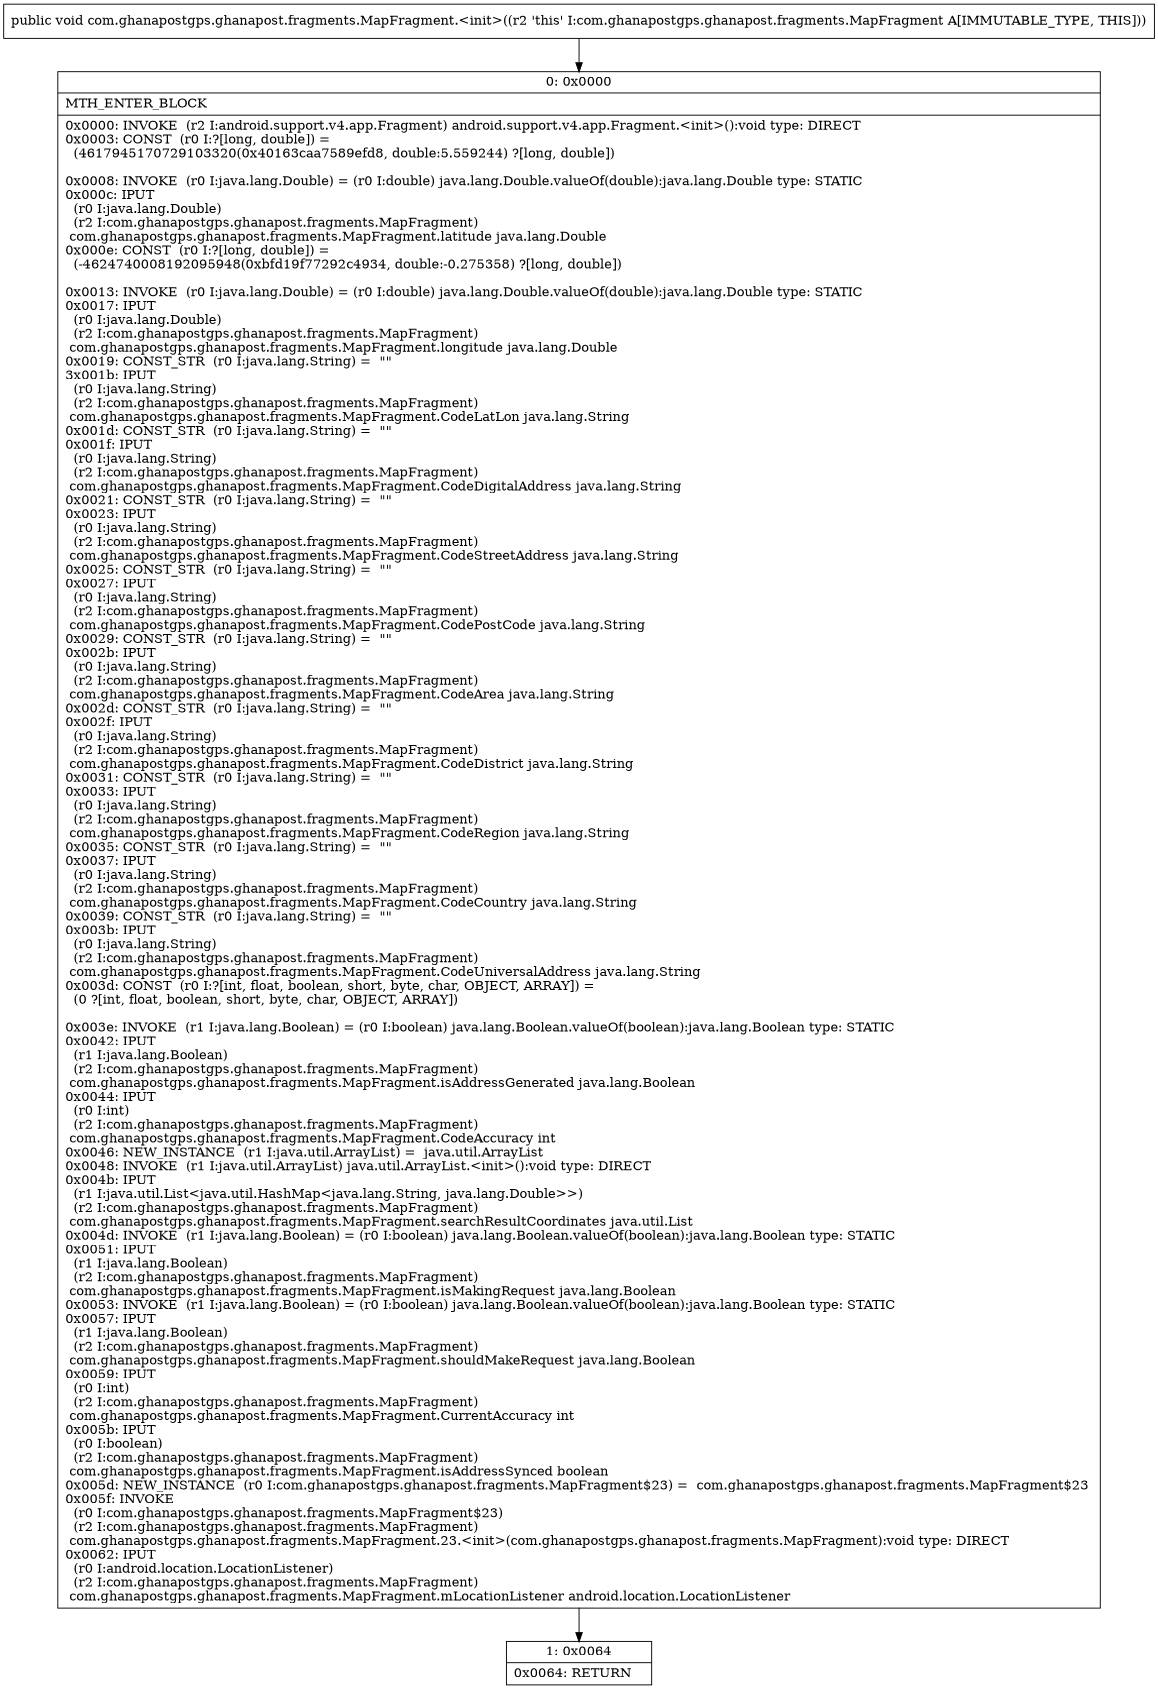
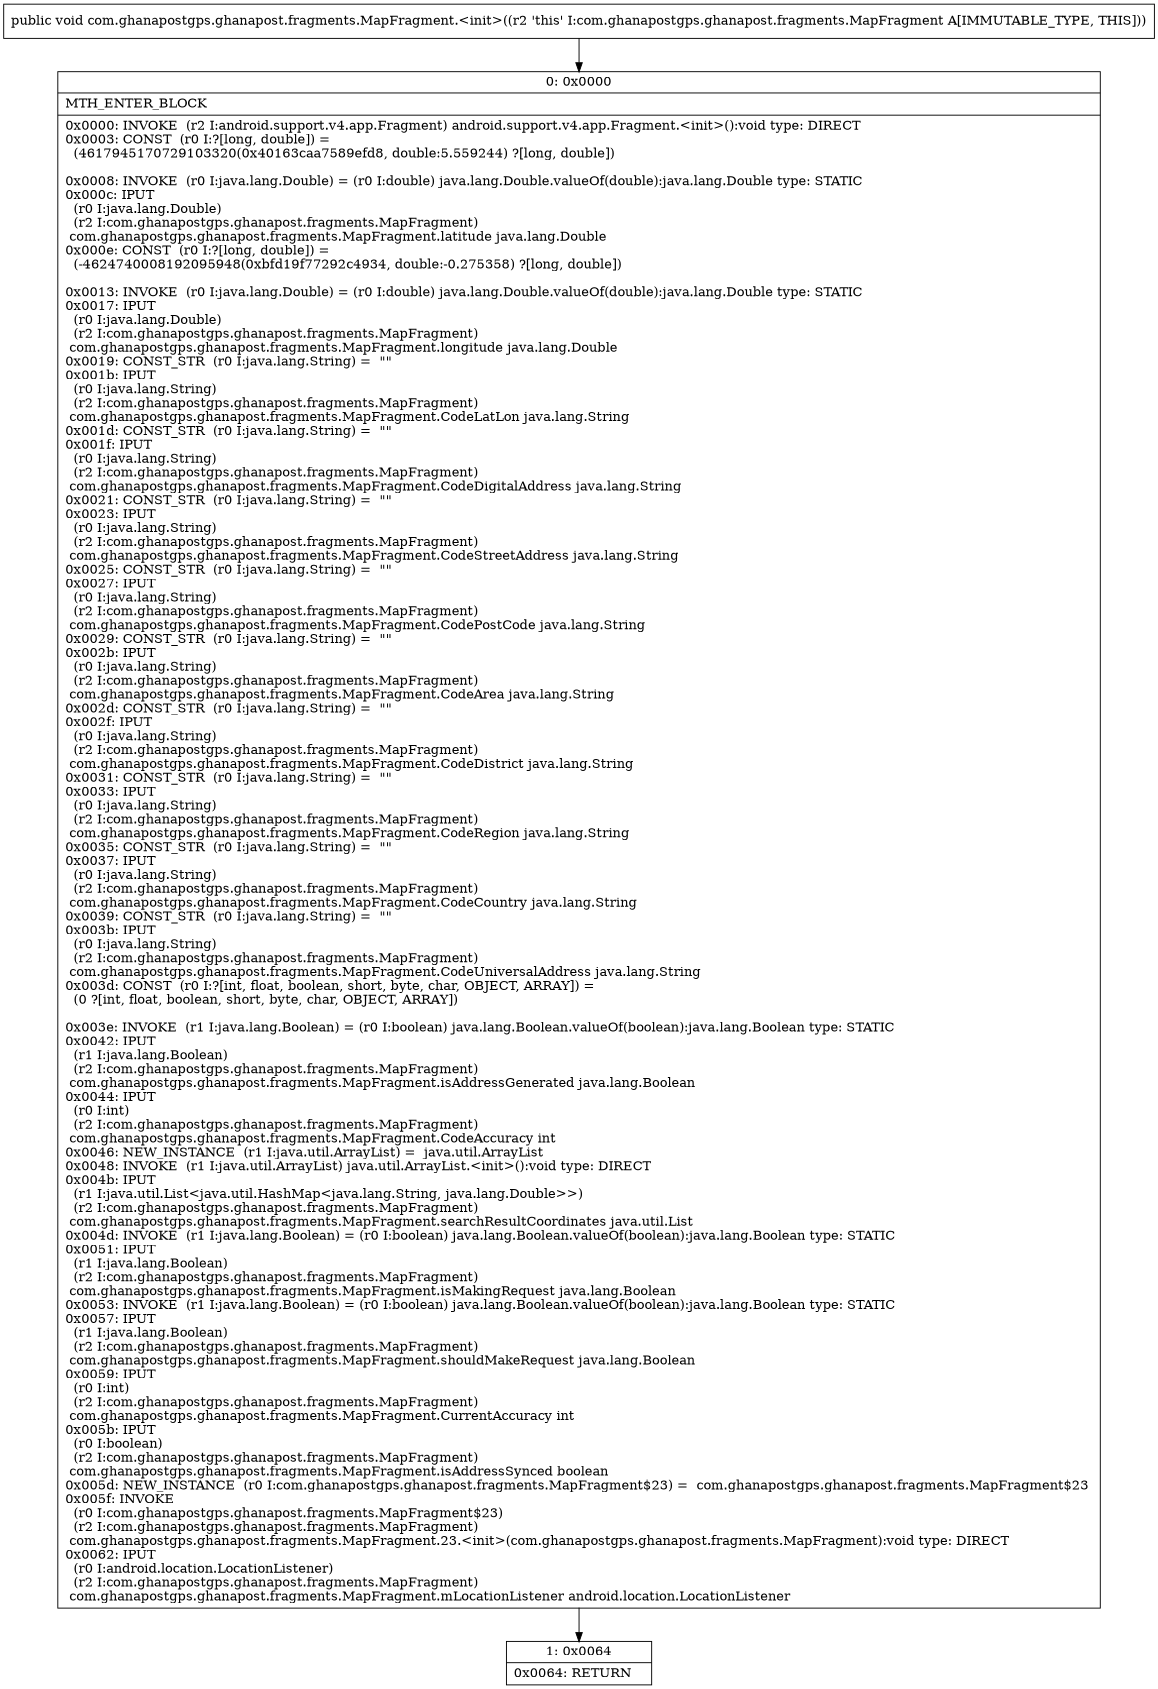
(115, 376) -> (115, 376)
